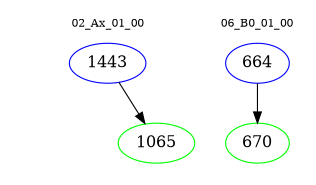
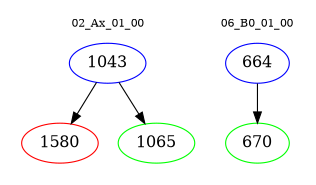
(108, 63) -> (108, 63)
none -> (60, 143)
